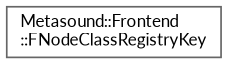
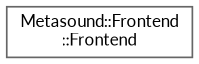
(114, 32) -> (100, 32)
